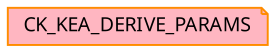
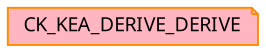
(138, 26) -> (133, 26)
